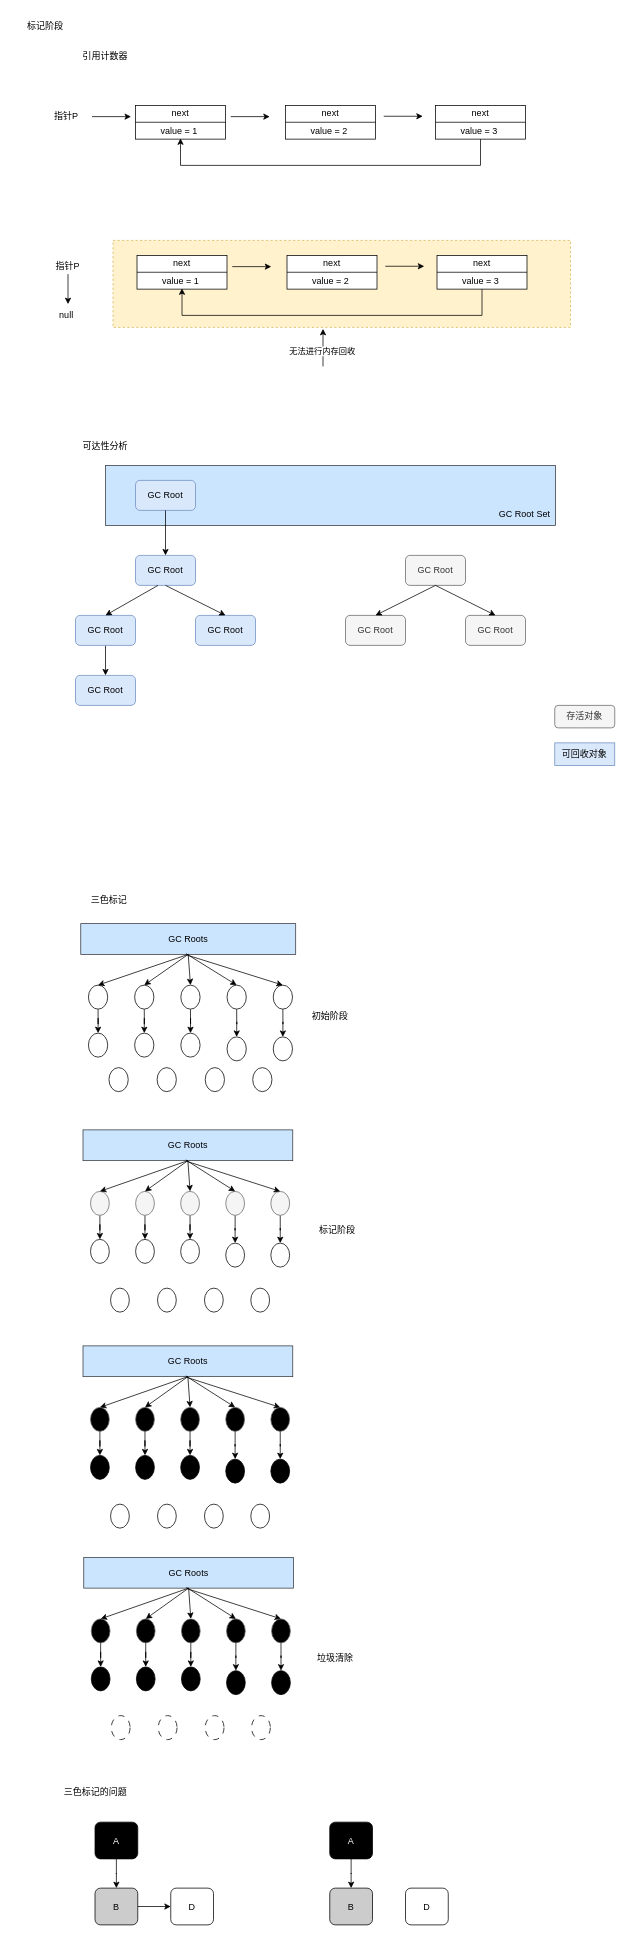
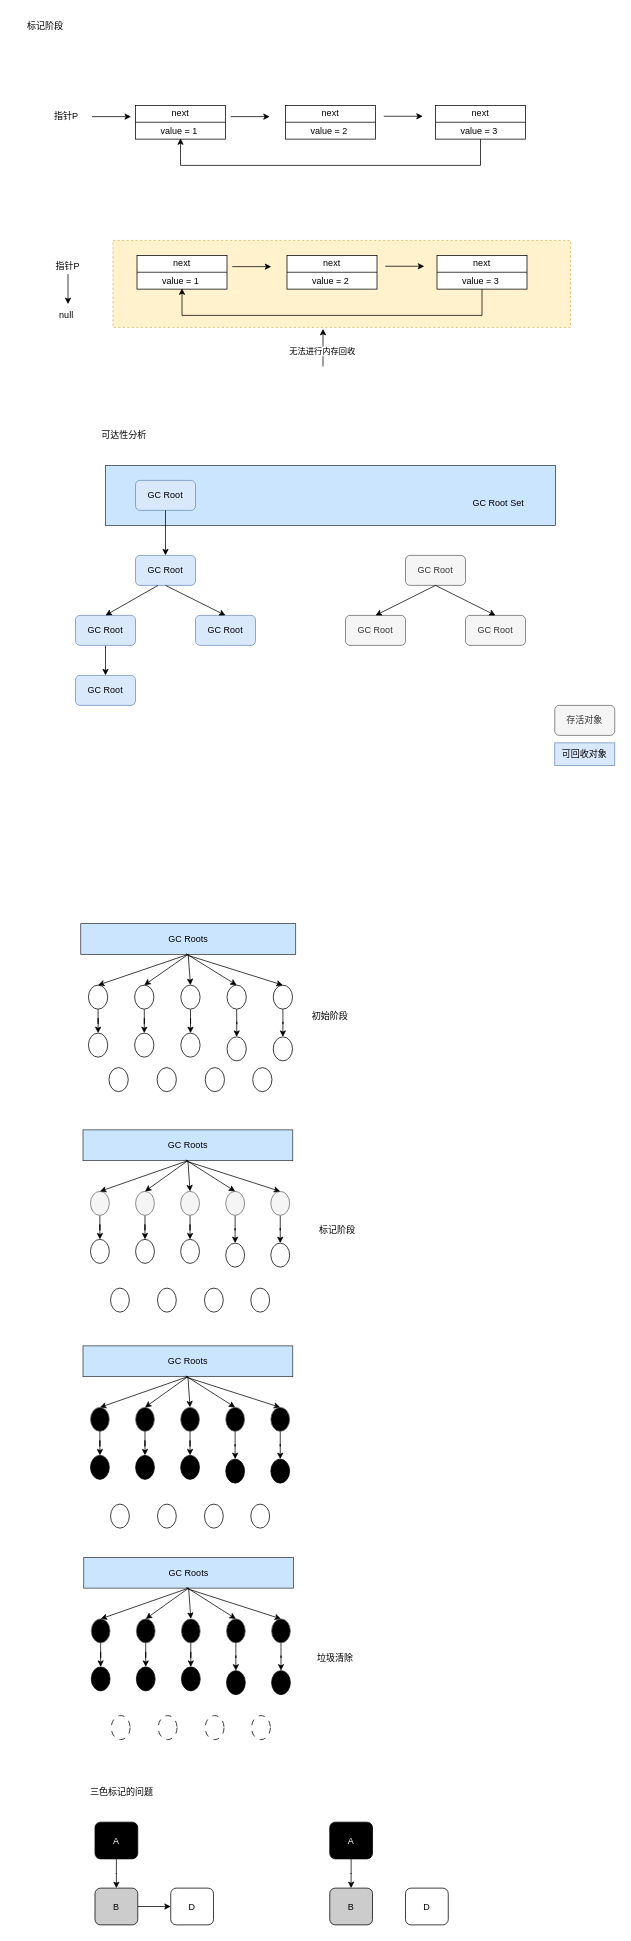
(105, 57) -> none
(105, 447) -> (124, 435)
(525, 514) -> (498, 503)
(585, 717) -> (585, 720)
(109, 900) -> none
(96, 1792) -> (122, 1792)
